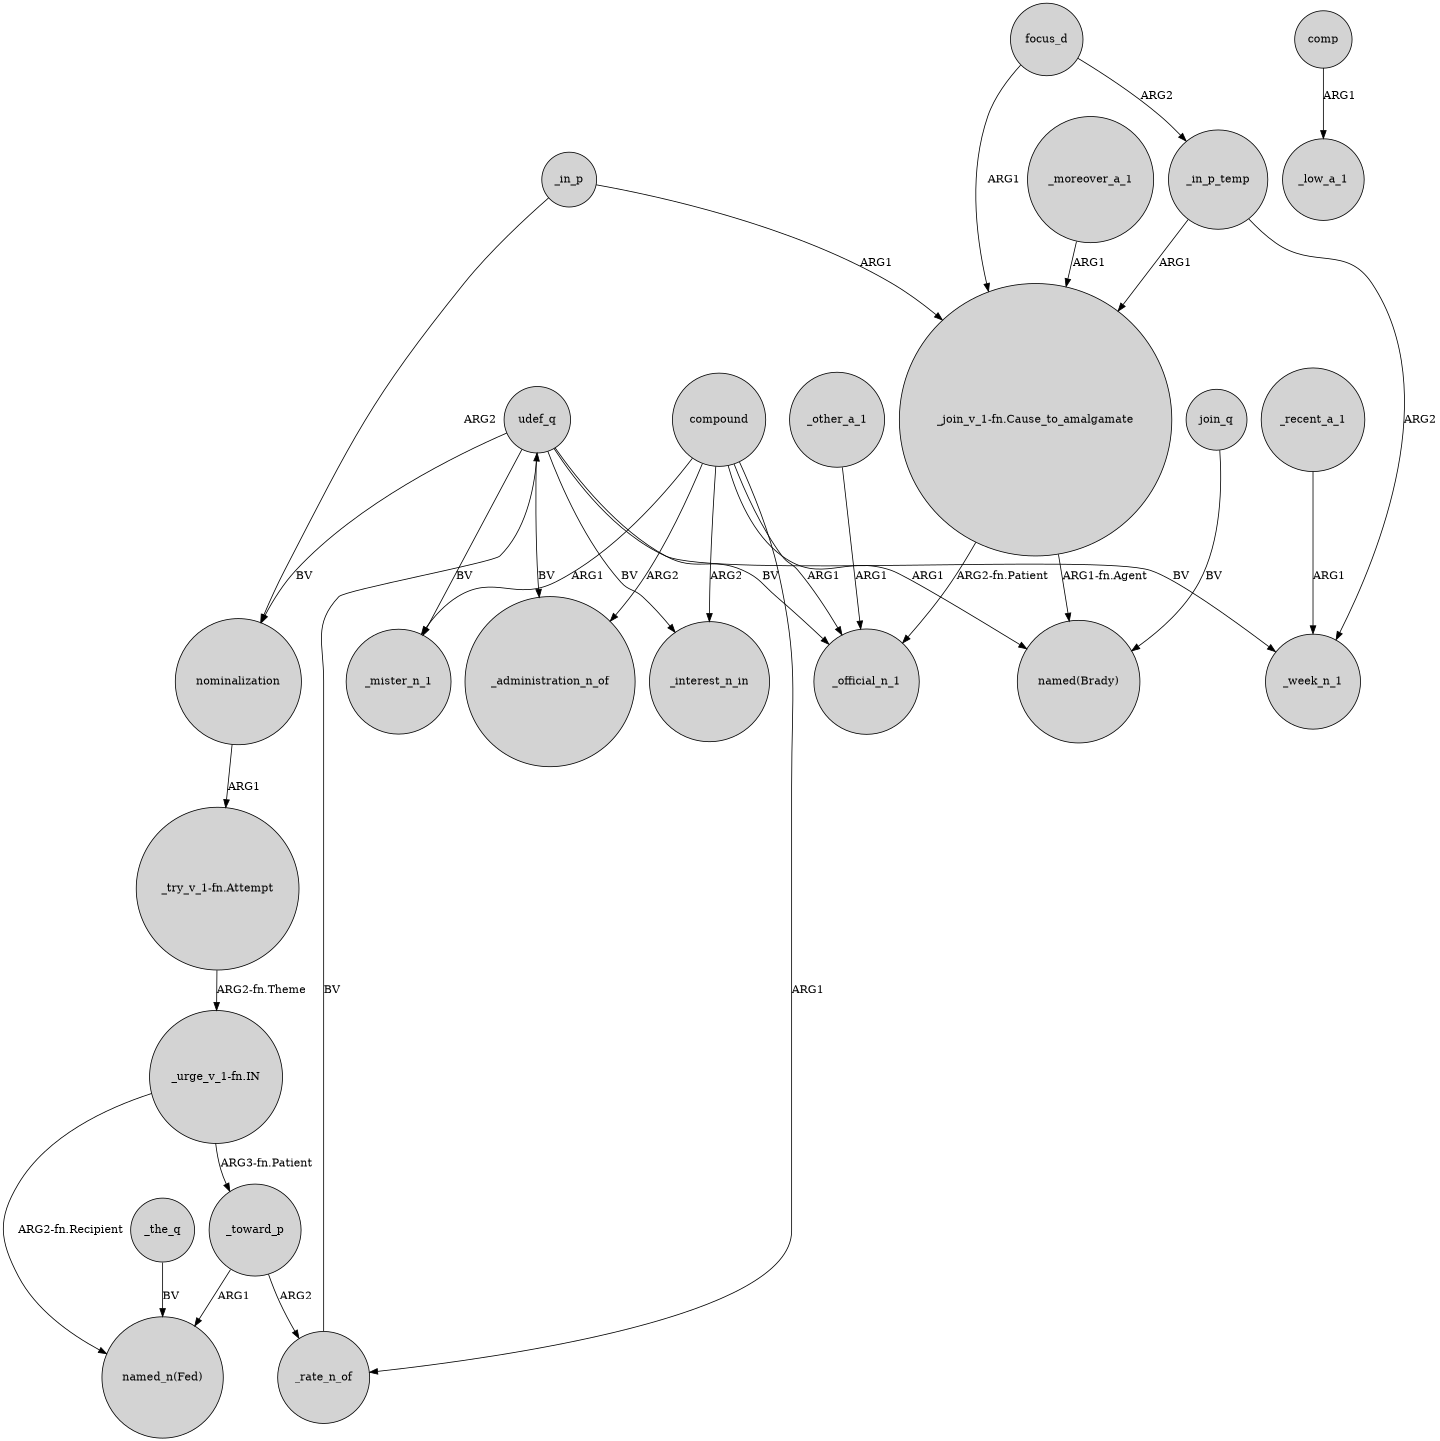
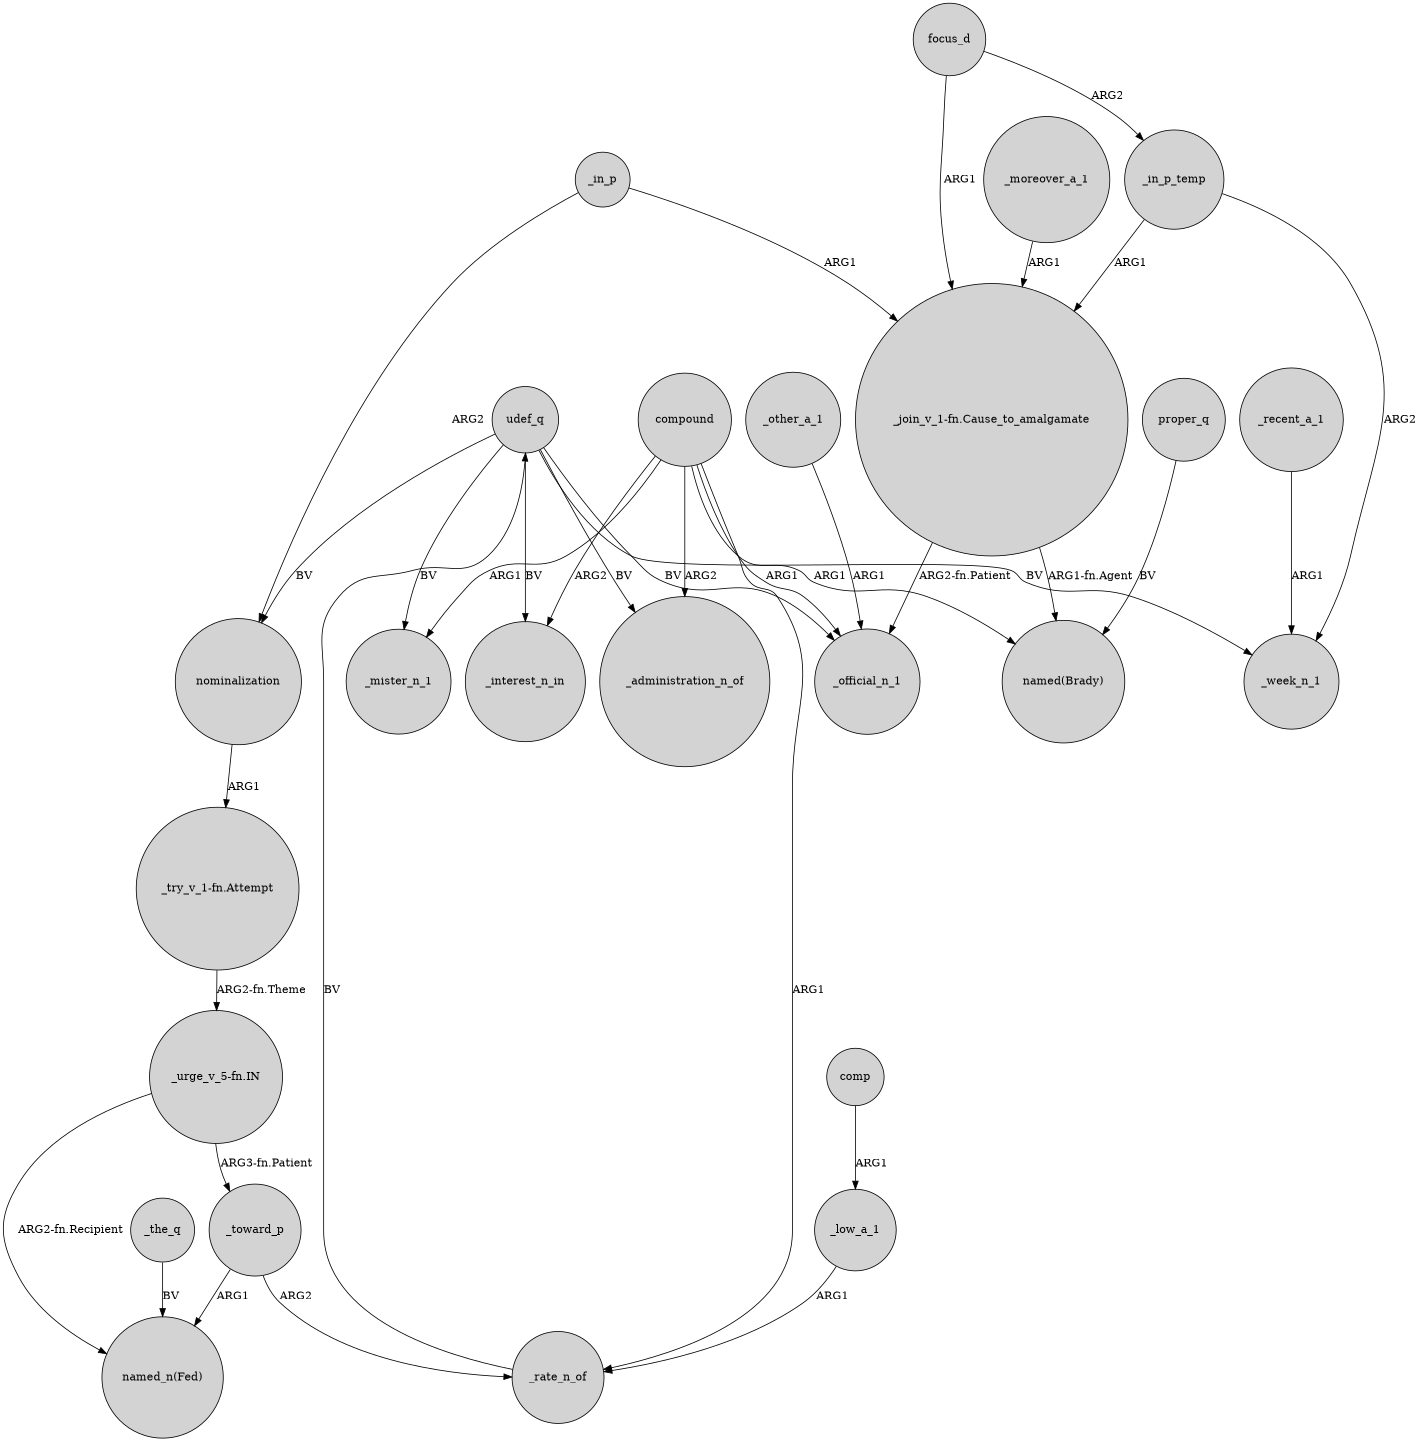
(1217, 420) -> (1184, 420)
(216, 1077) -> (216, 1077)
none -> (735, 1339)
